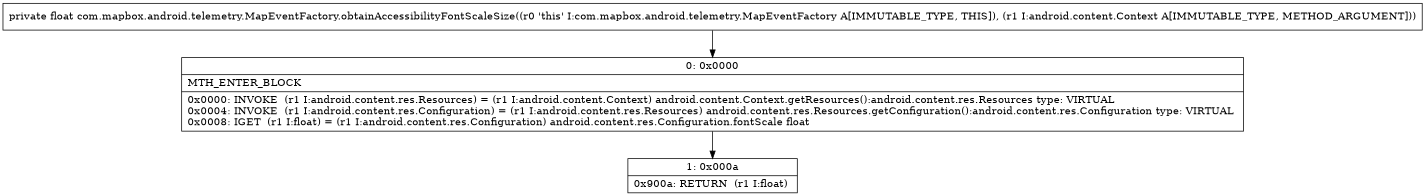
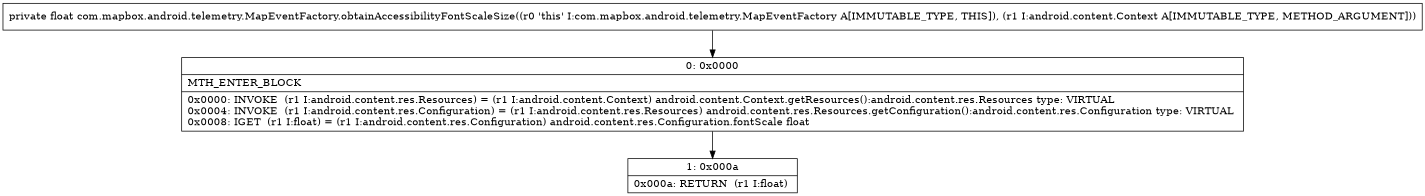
(713, 184) -> (713, 184)
